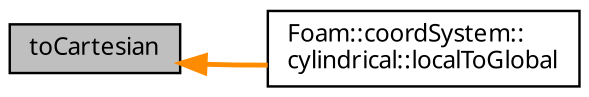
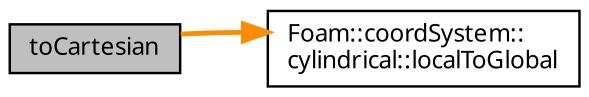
(237, 65) -> (212, 33)
